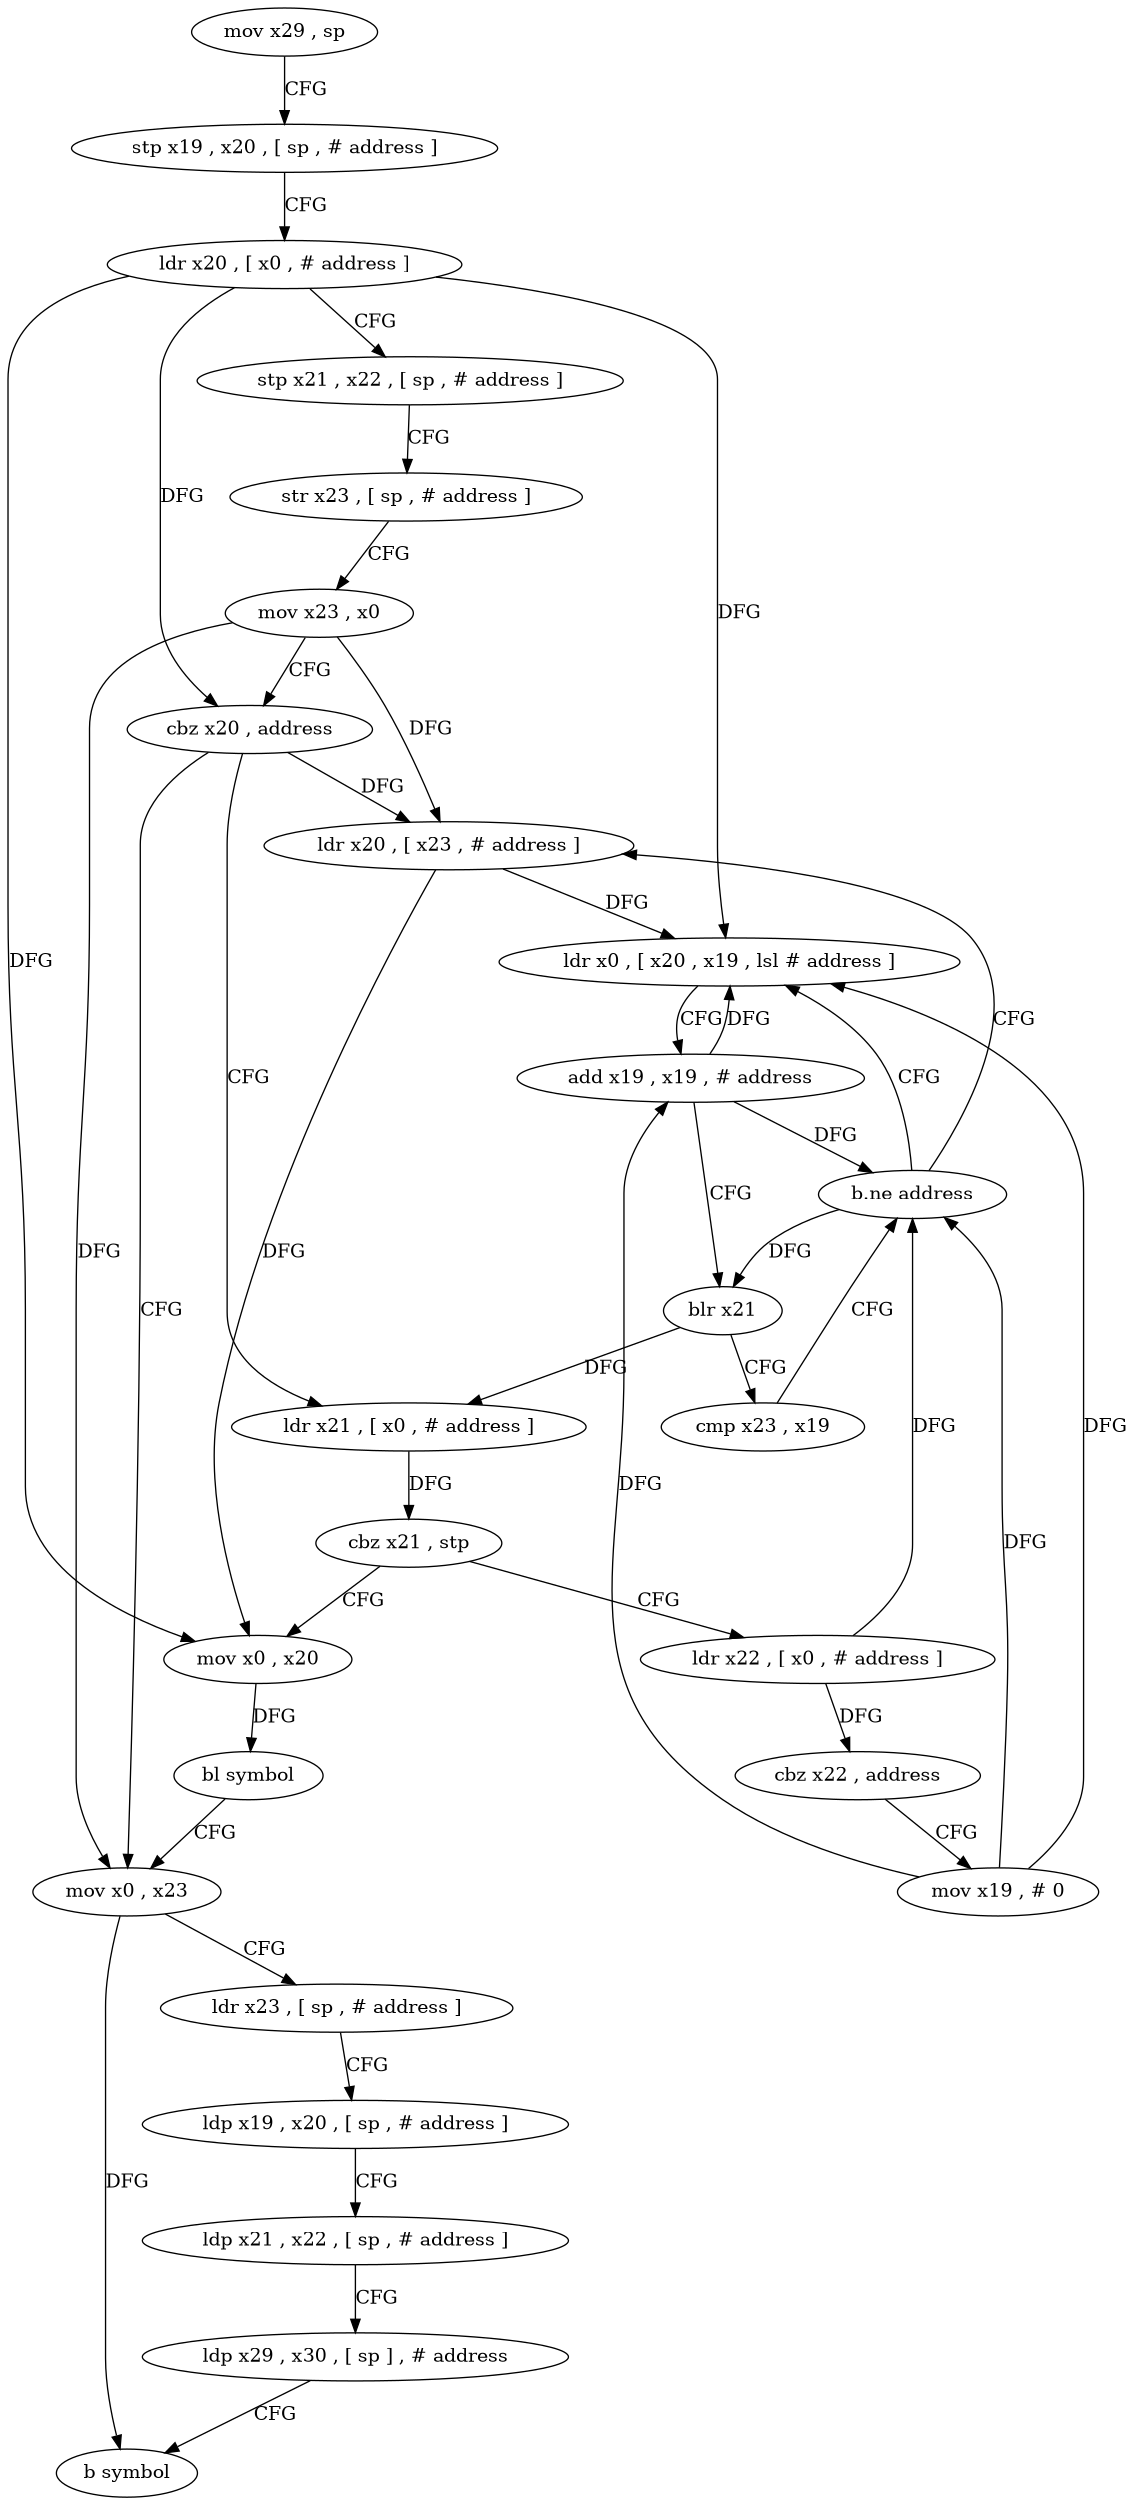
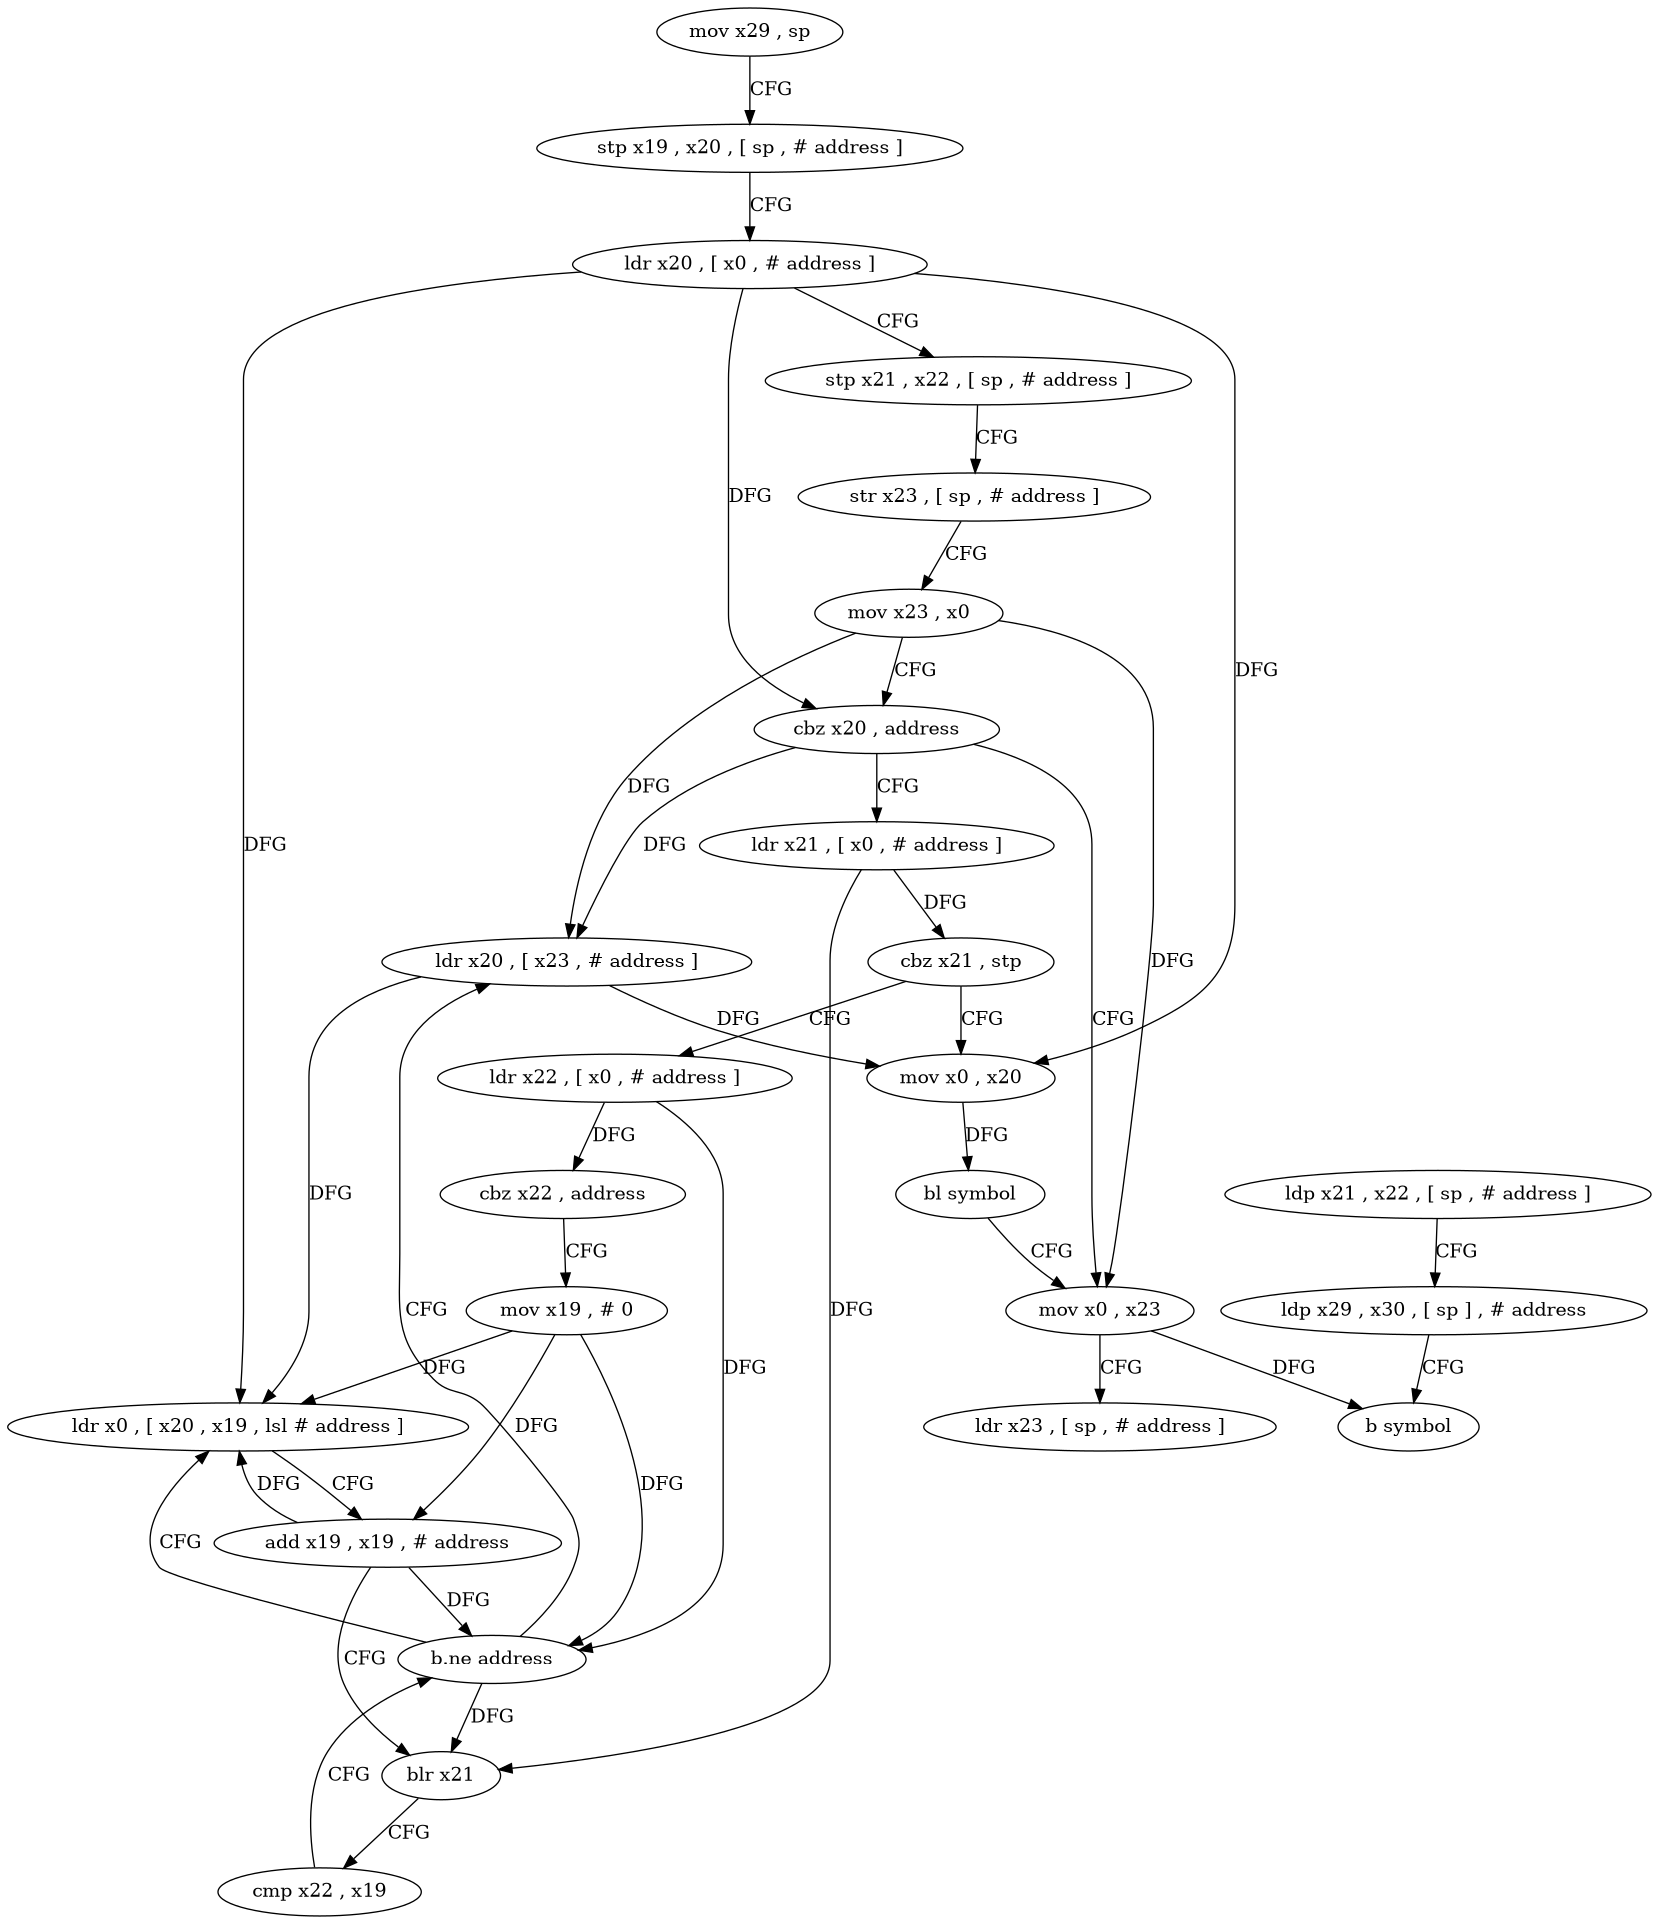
(580, 1364) -> (830, 1437)
(763, 1427) -> (320, 1892)
(355, 2124) -> none
